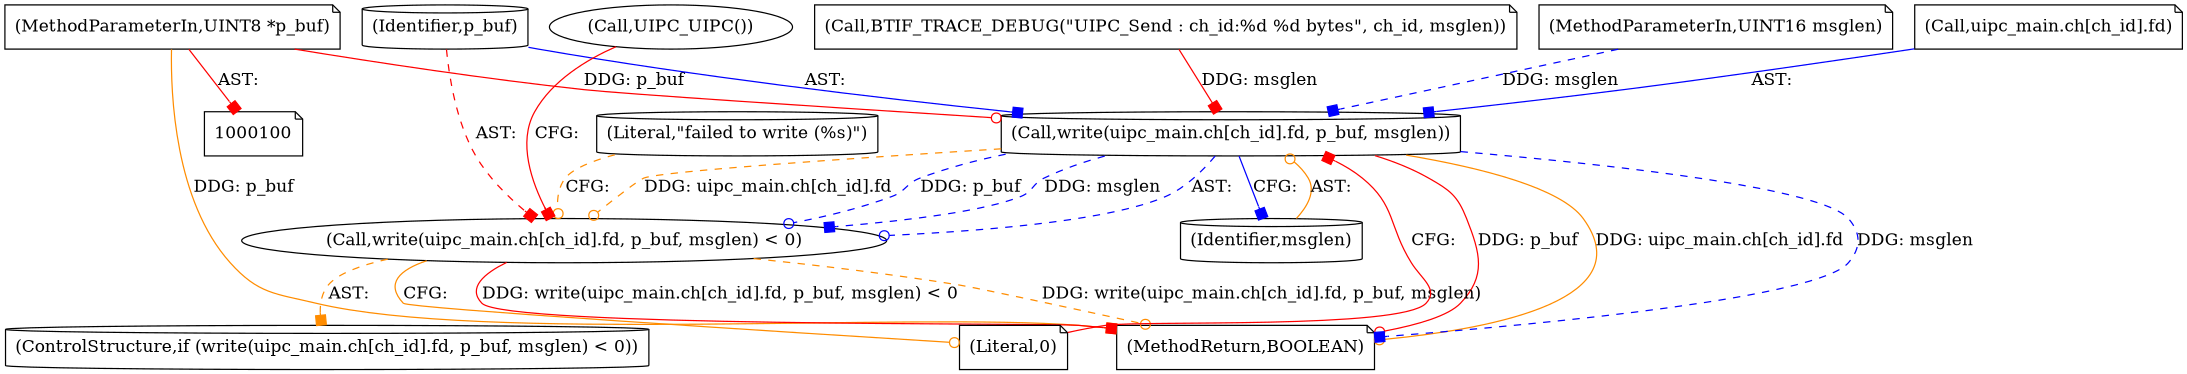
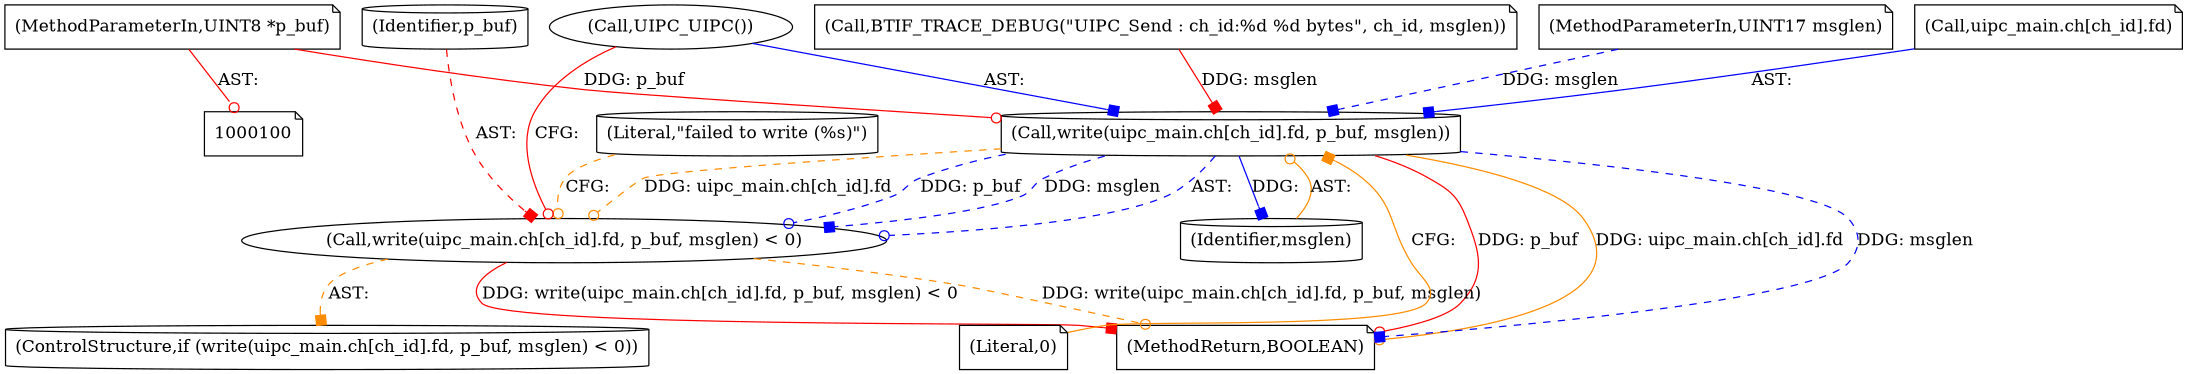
(1716, 27) -> (1716, 27)
(209, 75) -> (209, 75)
(769, 84) -> (929, 76)
(536, 110) -> (536, 110)
(1278, 187) -> (1278, 187)
(1337, 319) -> (1337, 319)
(520, 323) -> none
(782, 332) -> none
